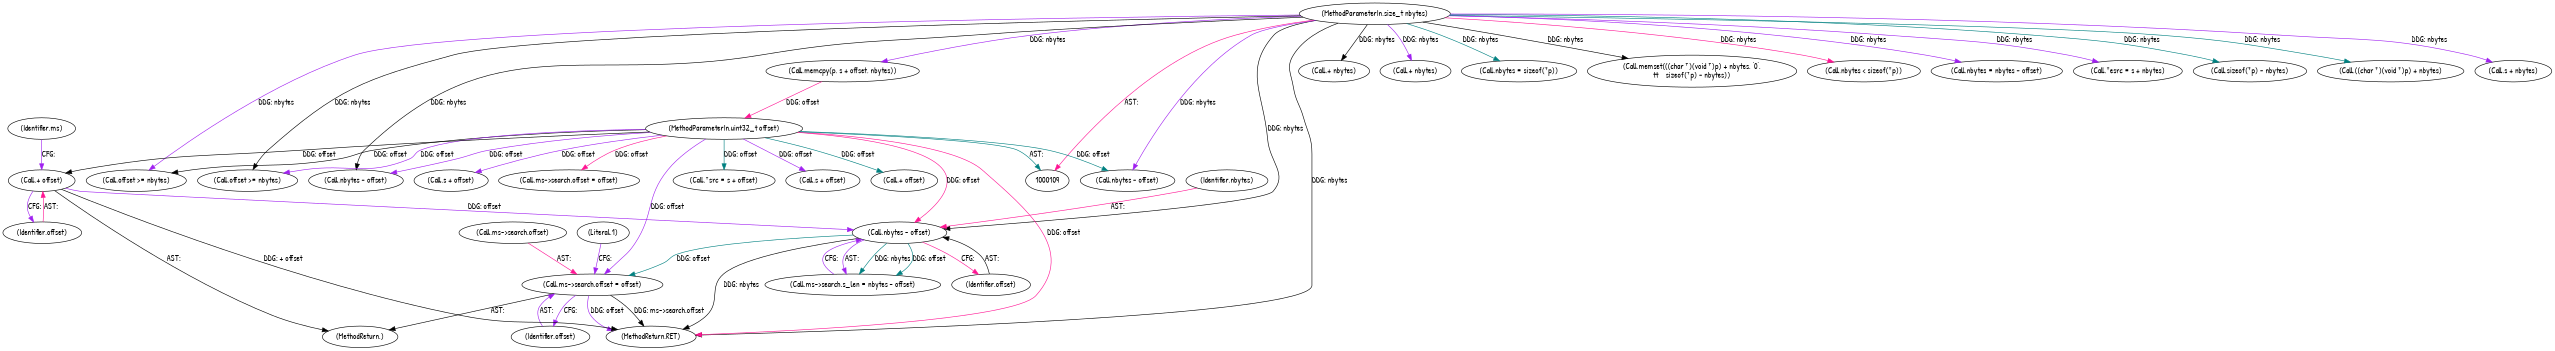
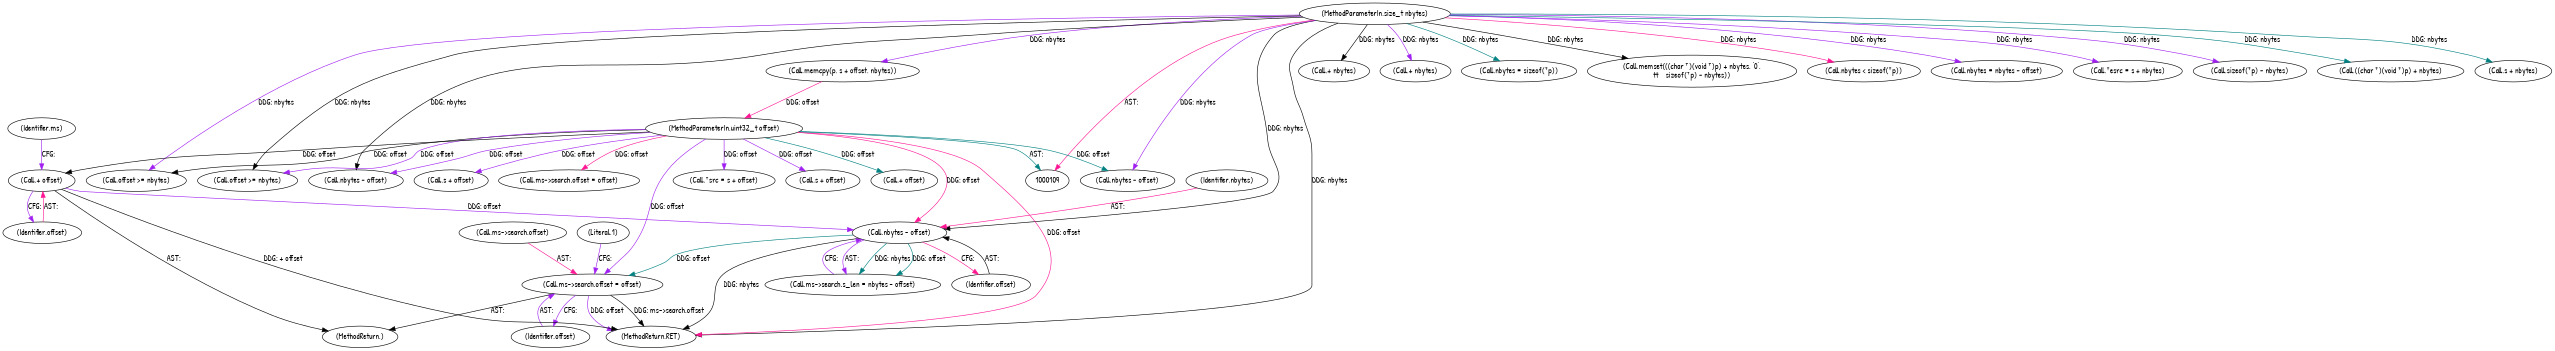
(1970, 21) -> (1970, 21)
(1966, 30) -> (1966, 30)
(724, 152) -> (724, 152)
